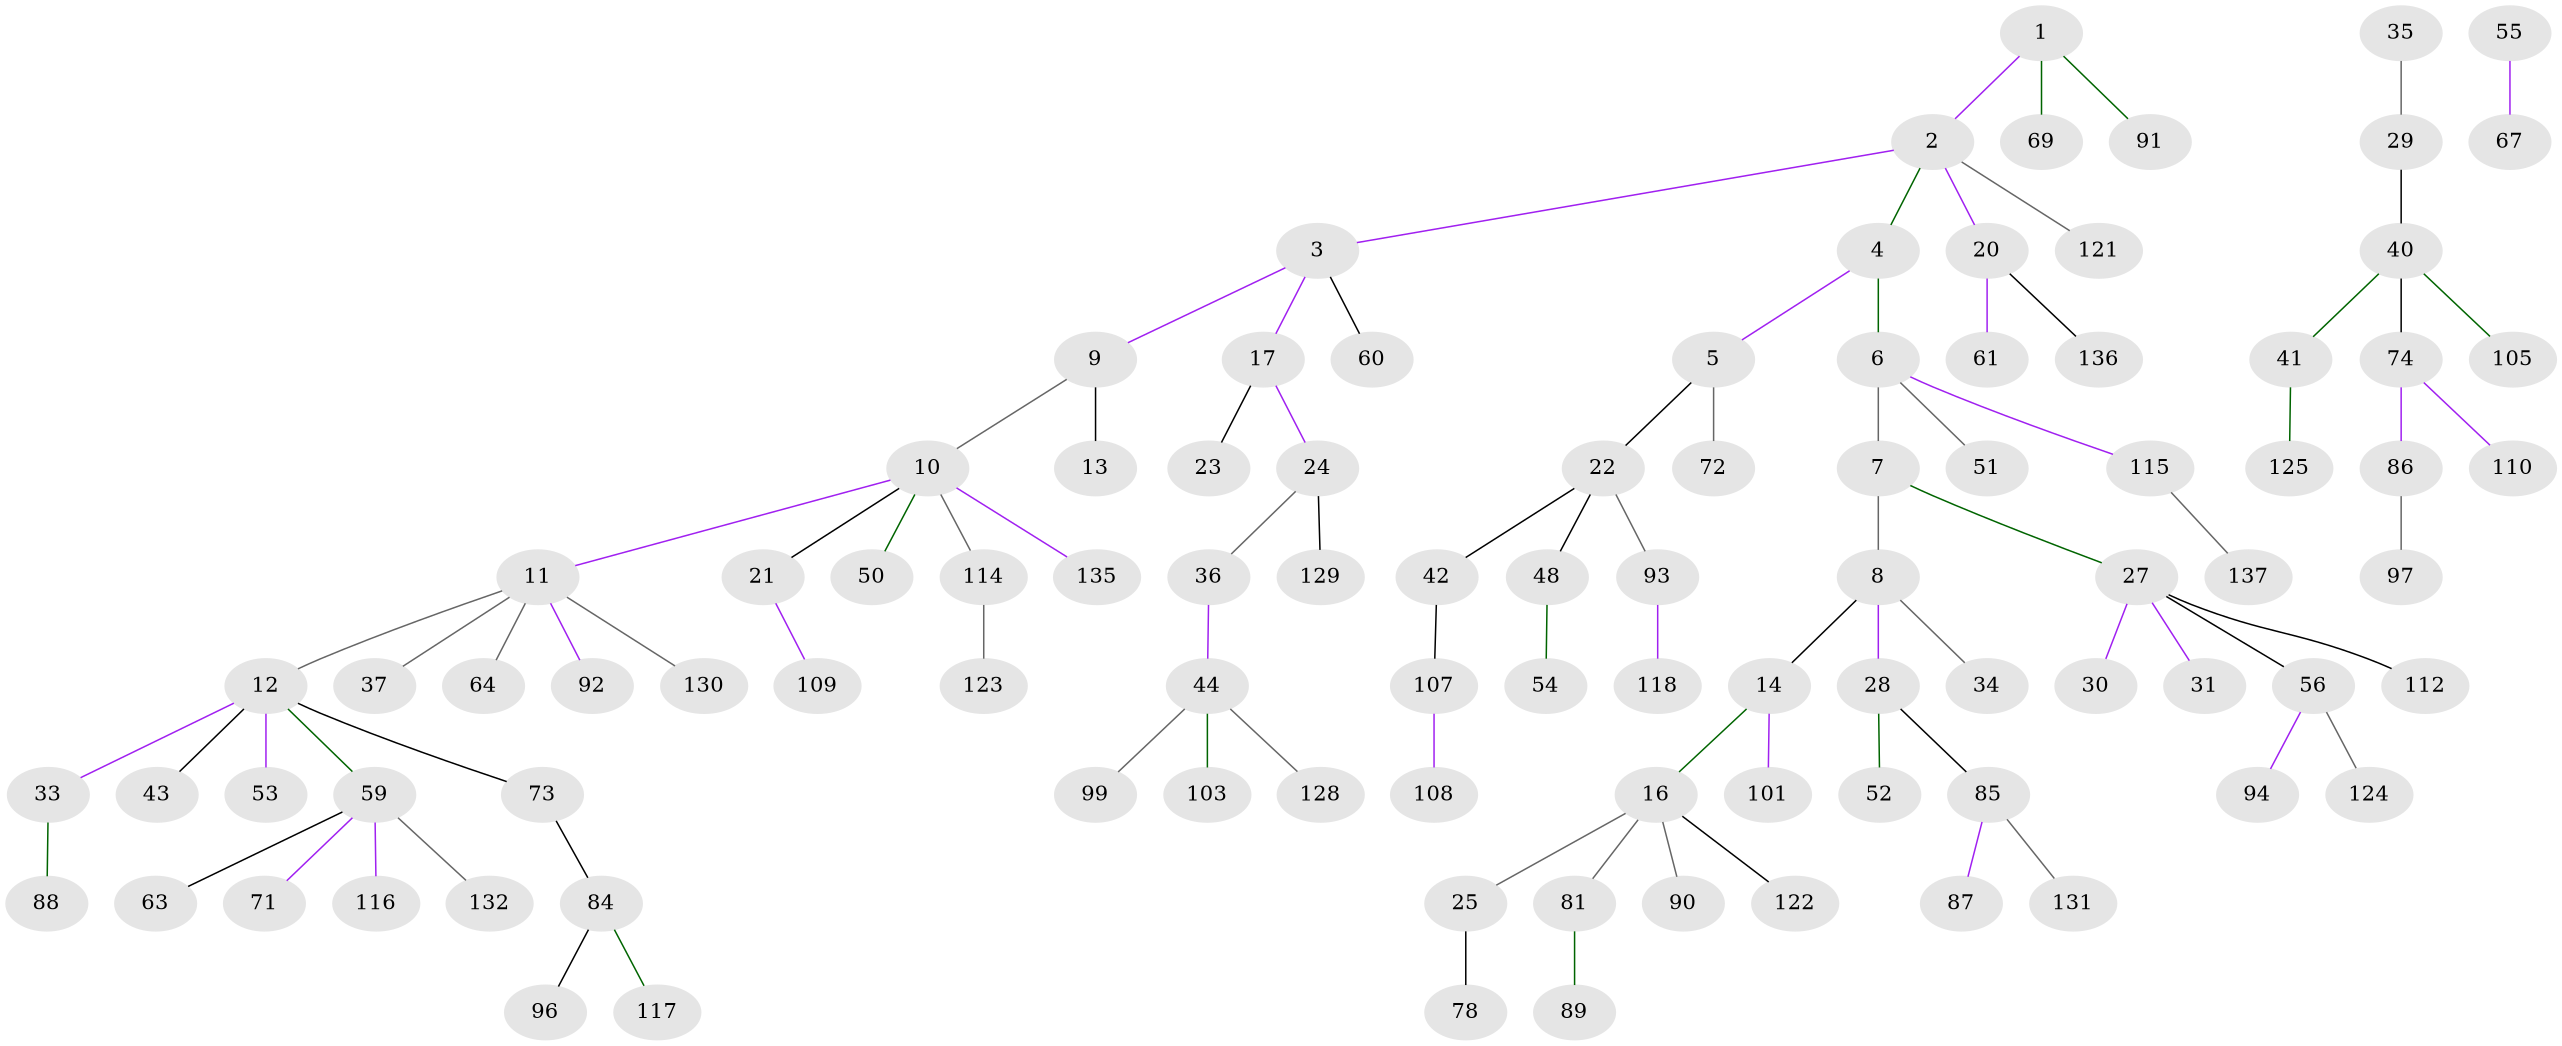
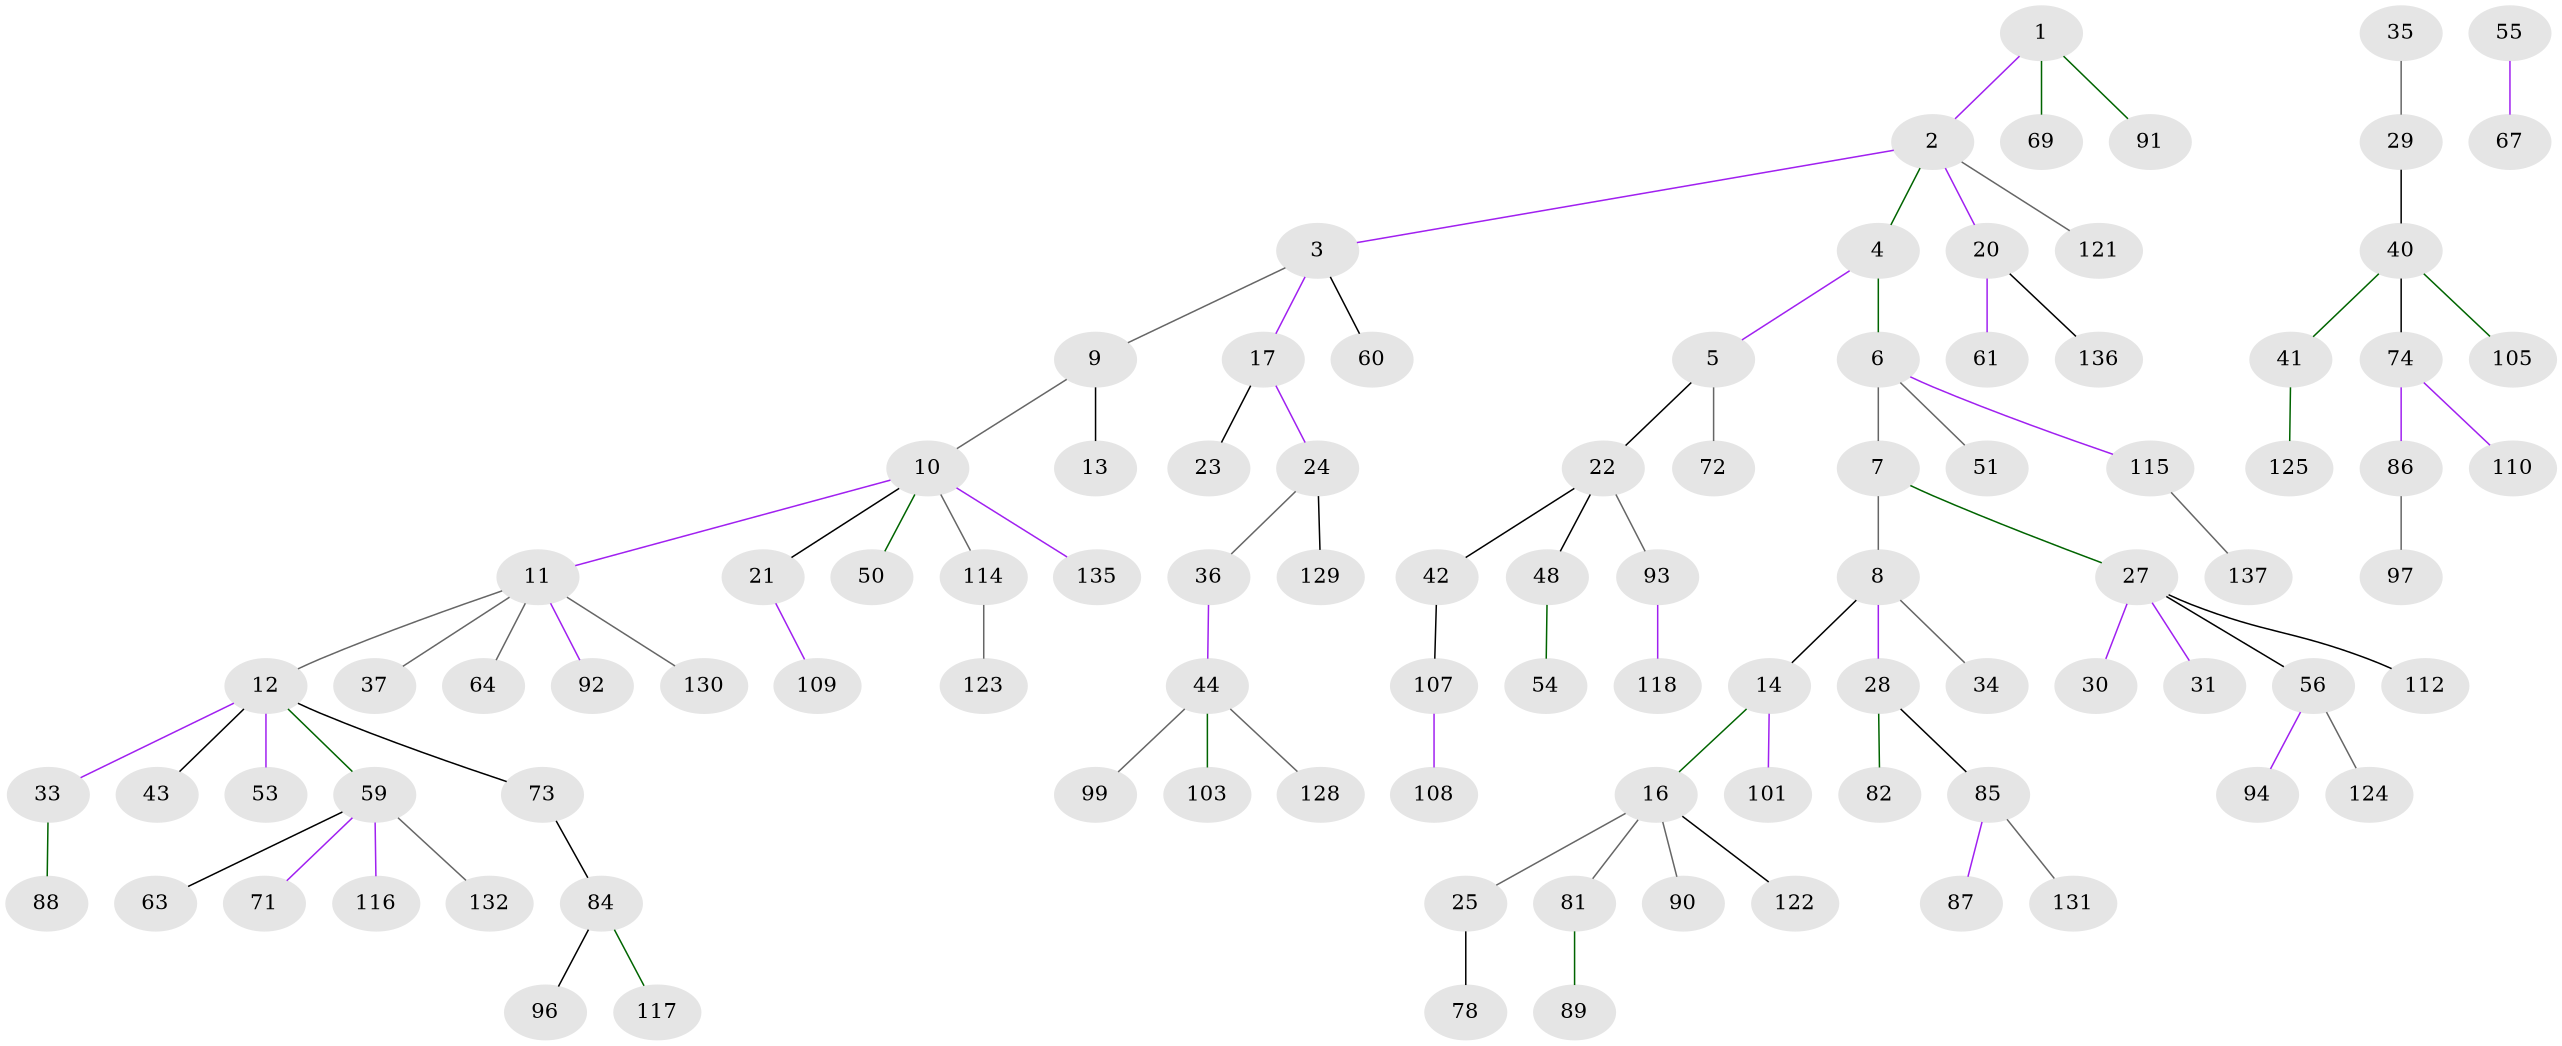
(1207, 305) -> (1207, 305)
(1880, 795) -> (1880, 795)
